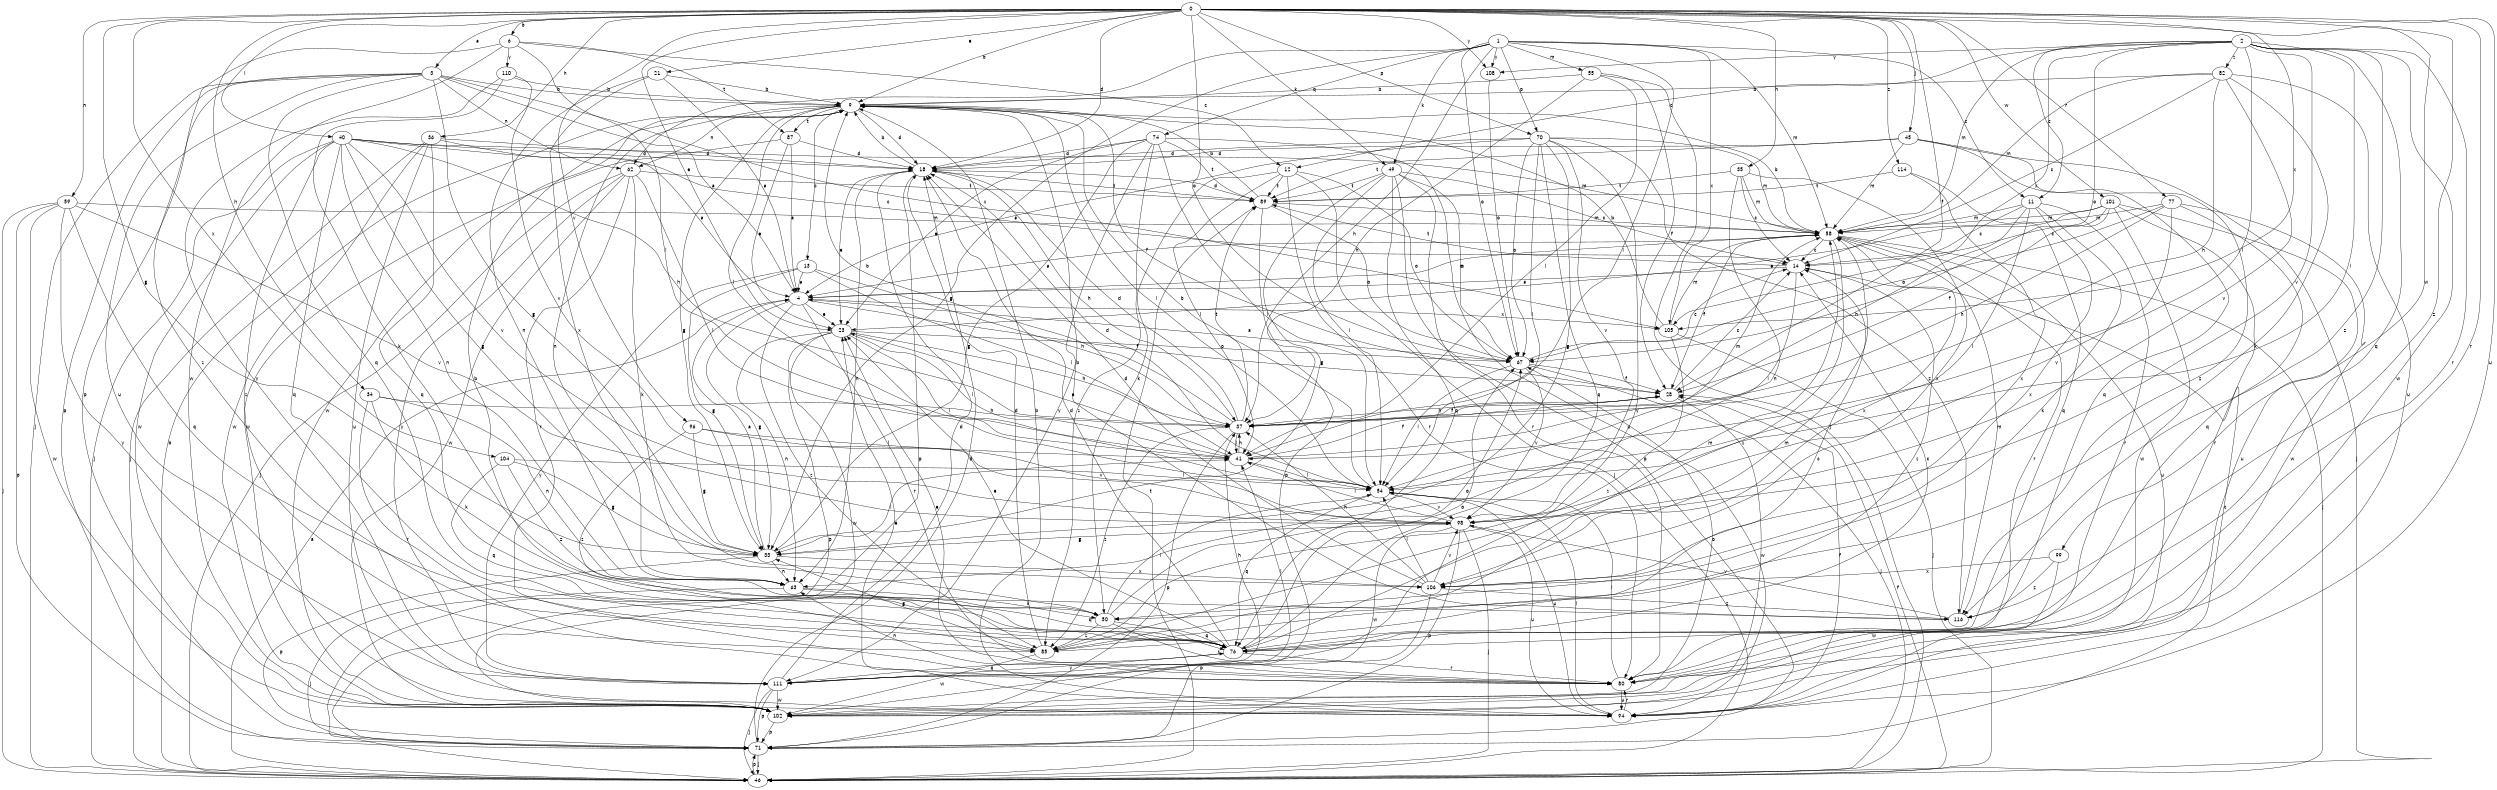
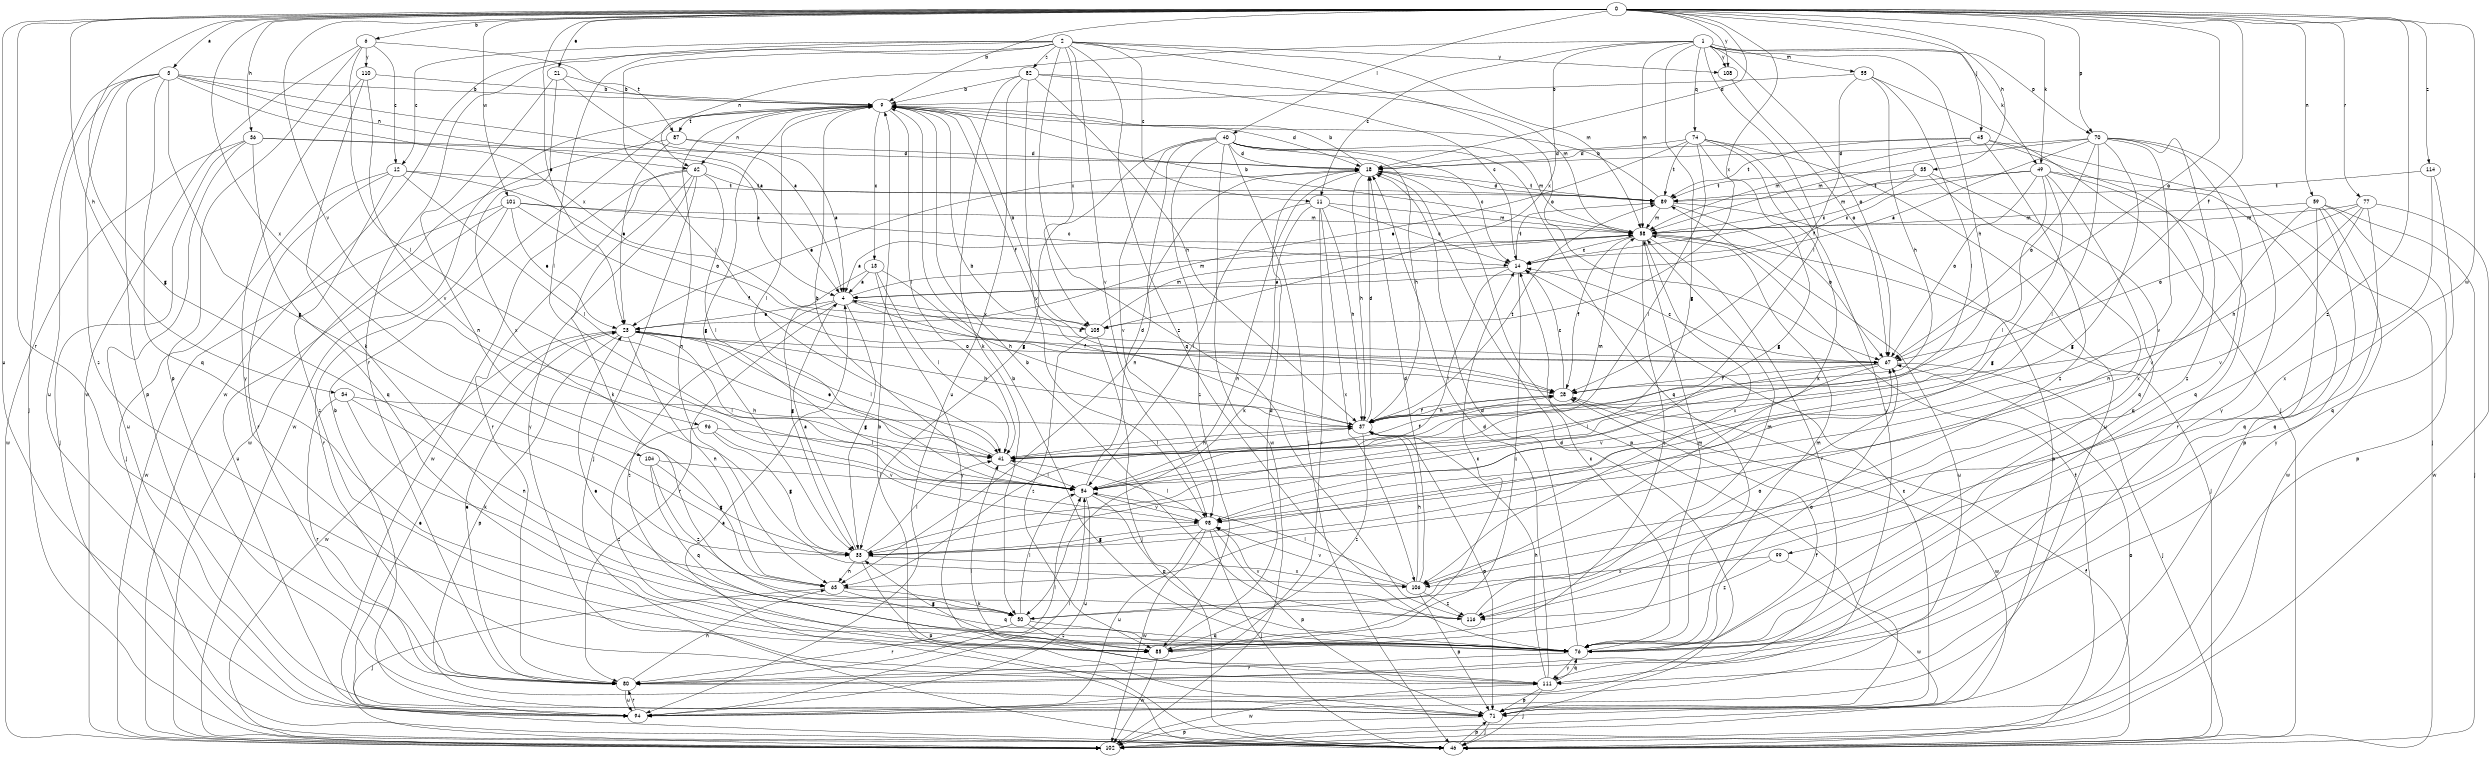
(769, 731) -> (1302, 722)
